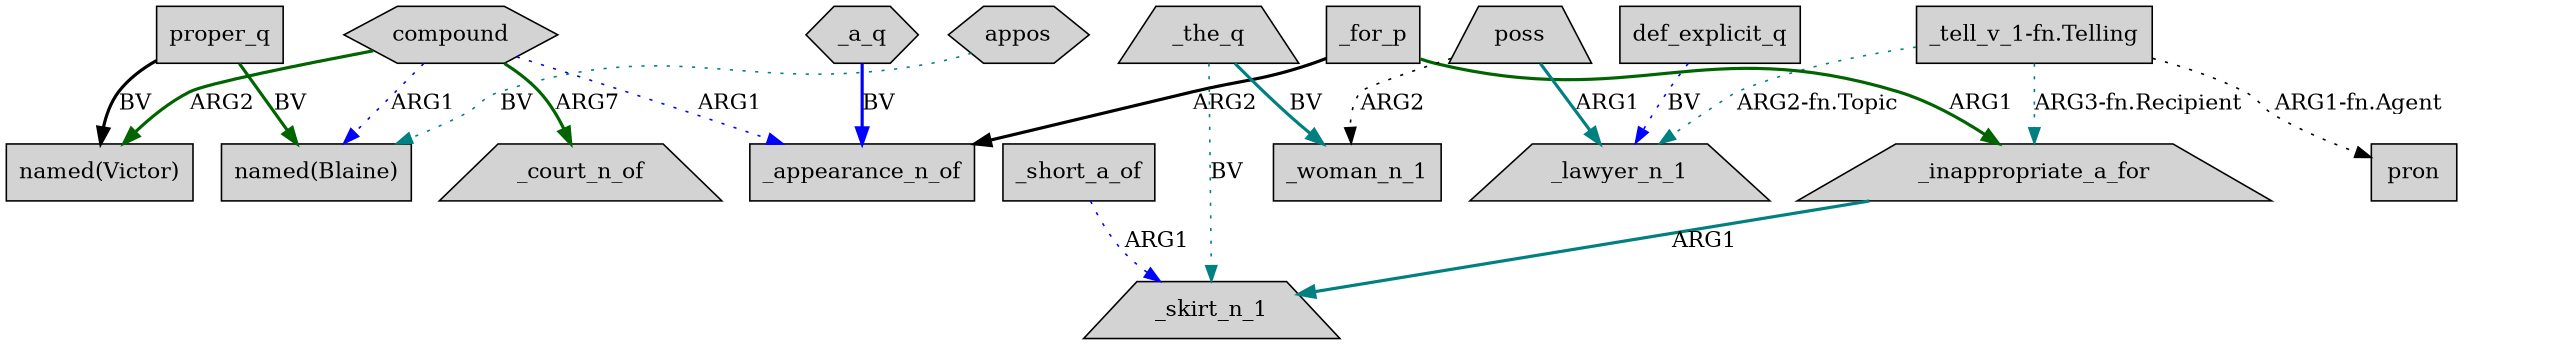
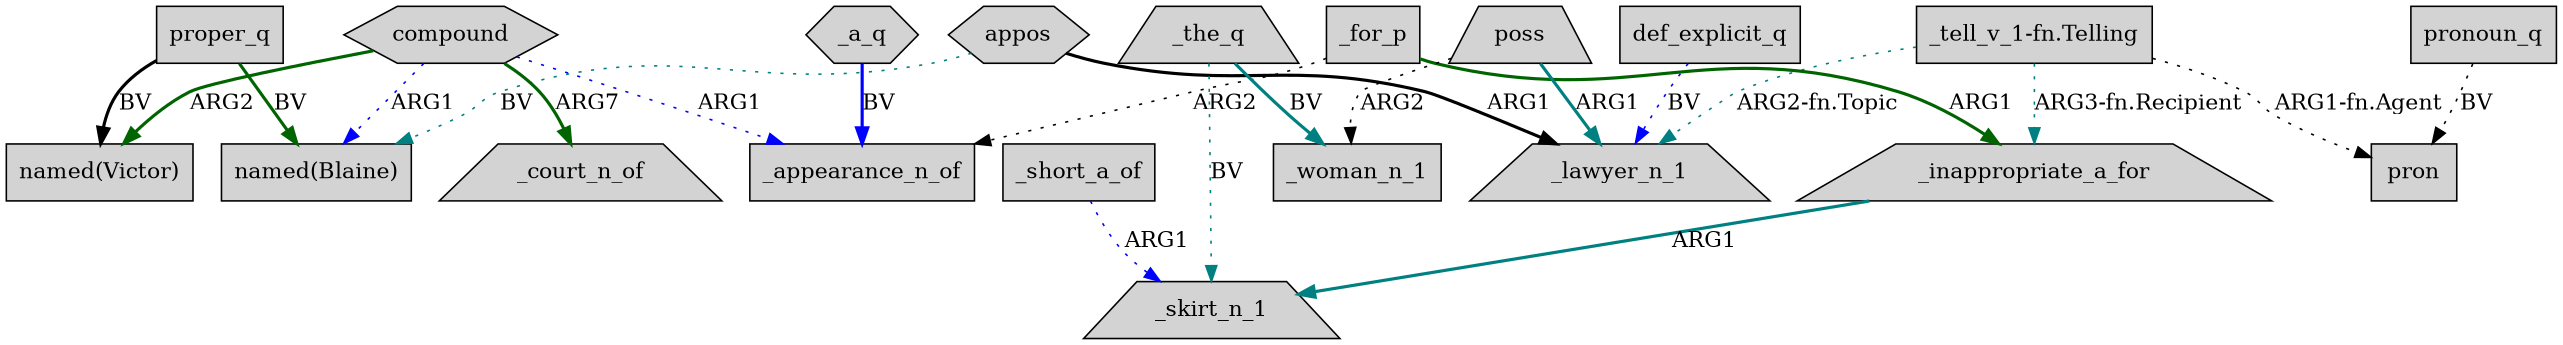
none -> (2484, 35)
none -> (1308, 76)
(1159, 100) -> (1159, 100)
